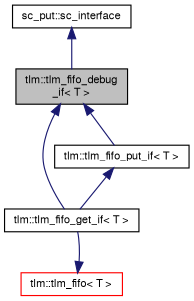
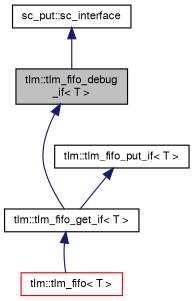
(103, 129) -> none
(79, 247) -> (64, 258)
